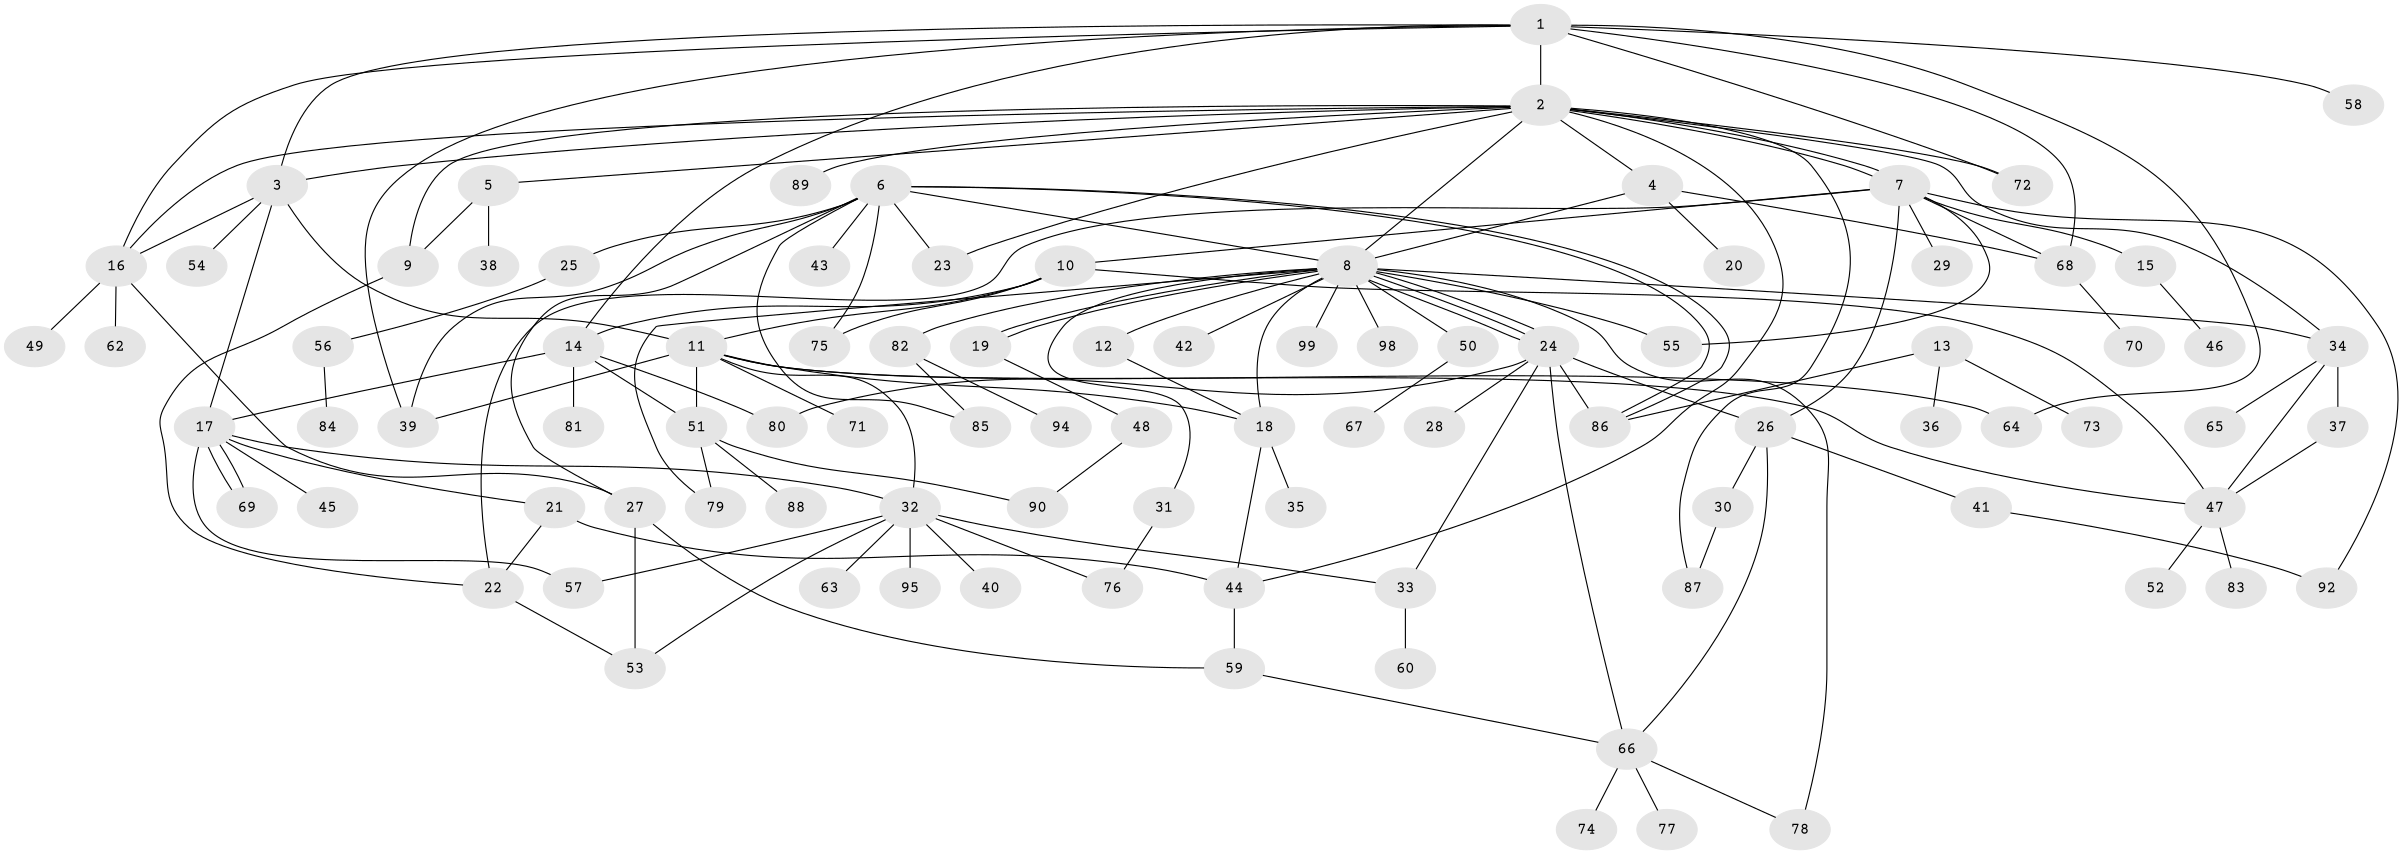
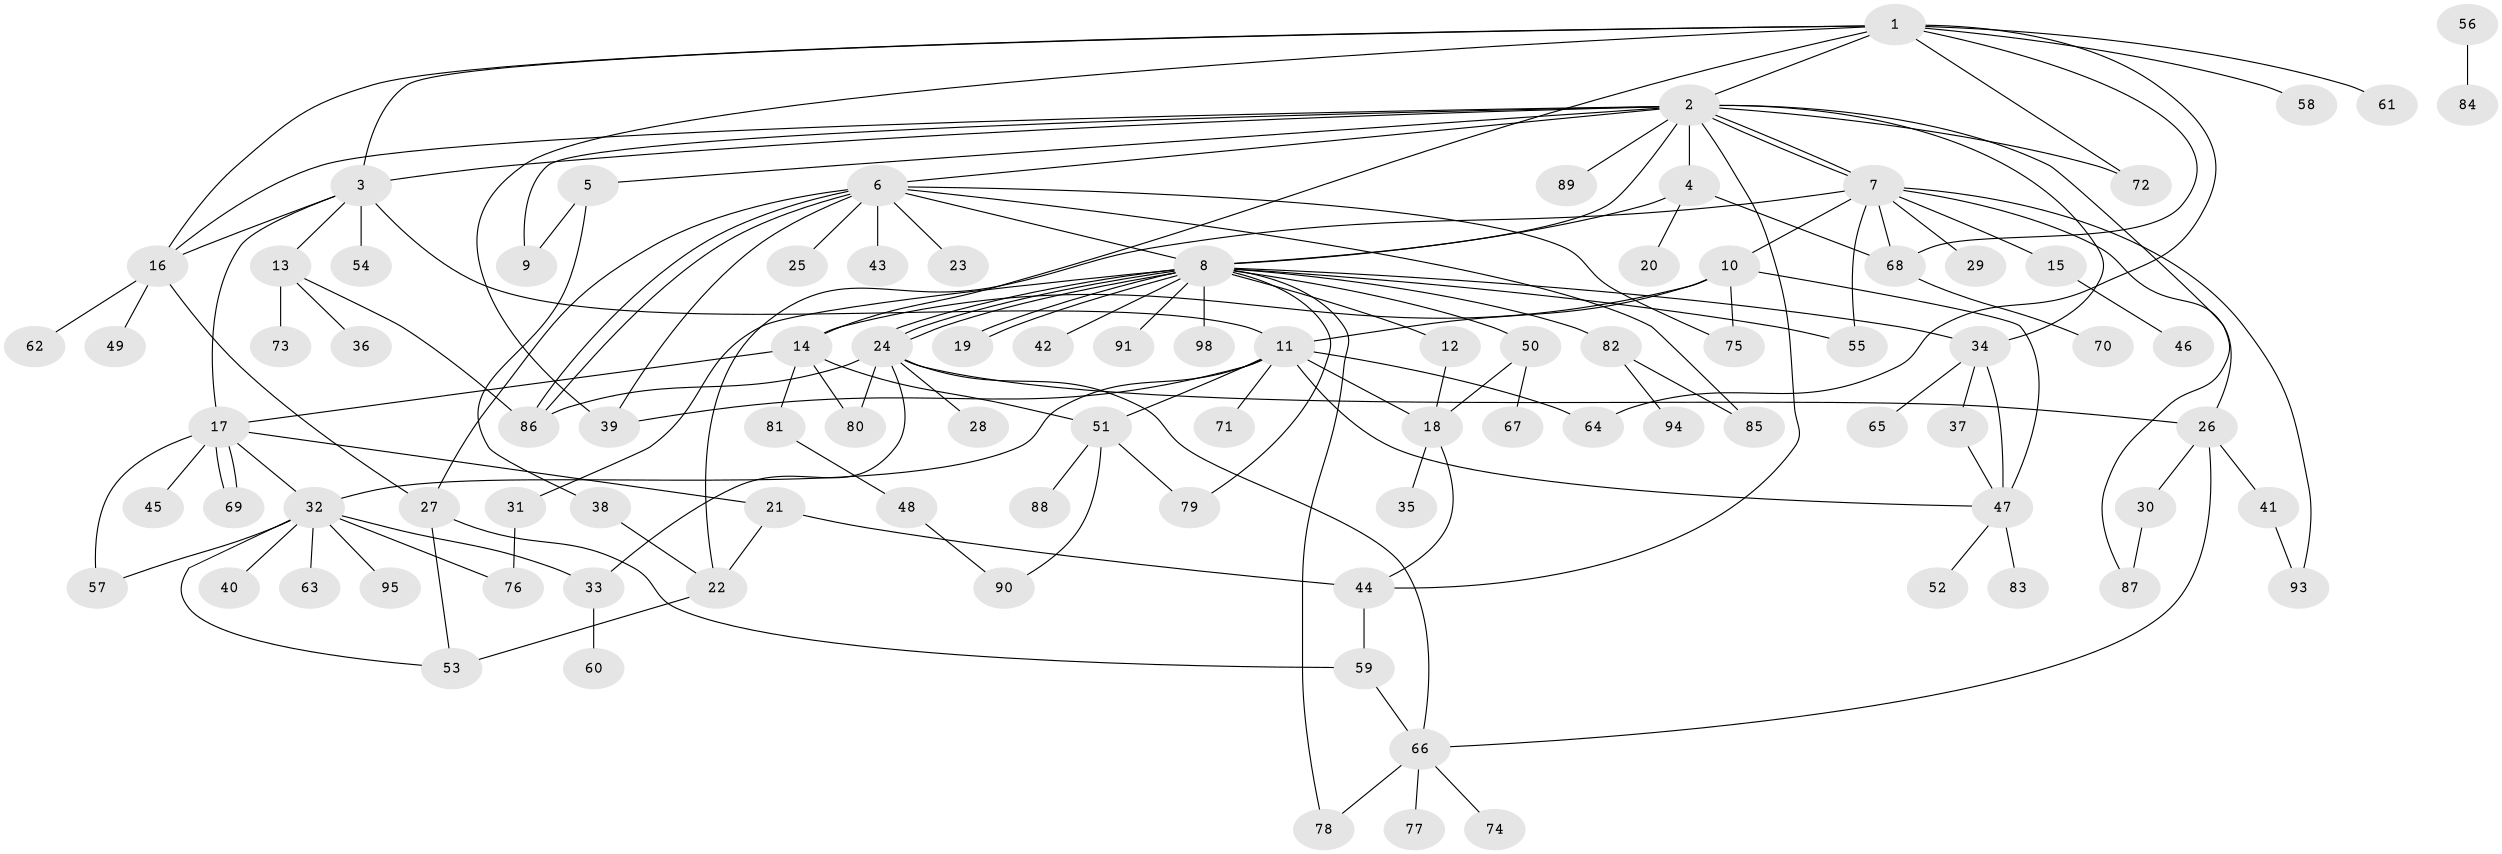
none -> (2387, 105)
(1237, 175) -> (1283, 145)
none -> (321, 226)
(459, 310) -> none
(1265, 330) -> (1475, 392)
(1307, 347) -> (1124, 347)
(1061, 387) -> (841, 467)
(167, 482) -> (659, 548)
(2327, 588) -> (2299, 588)
